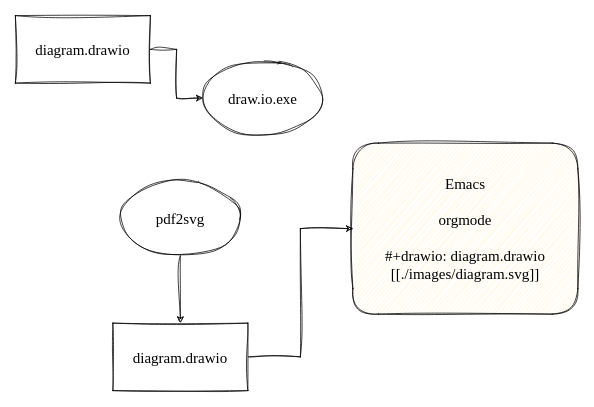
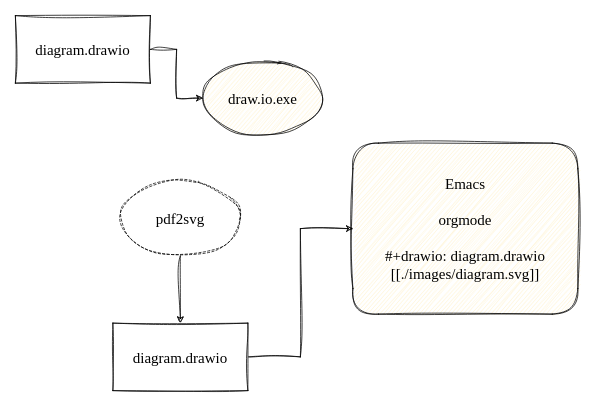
(263, 98) -> (263, 98)
(180, 218) -> (180, 218)
